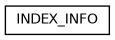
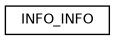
(57, 20) -> (57, 20)
